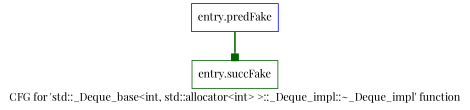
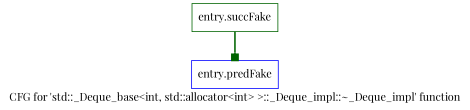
(235, 42) -> (235, 42)
